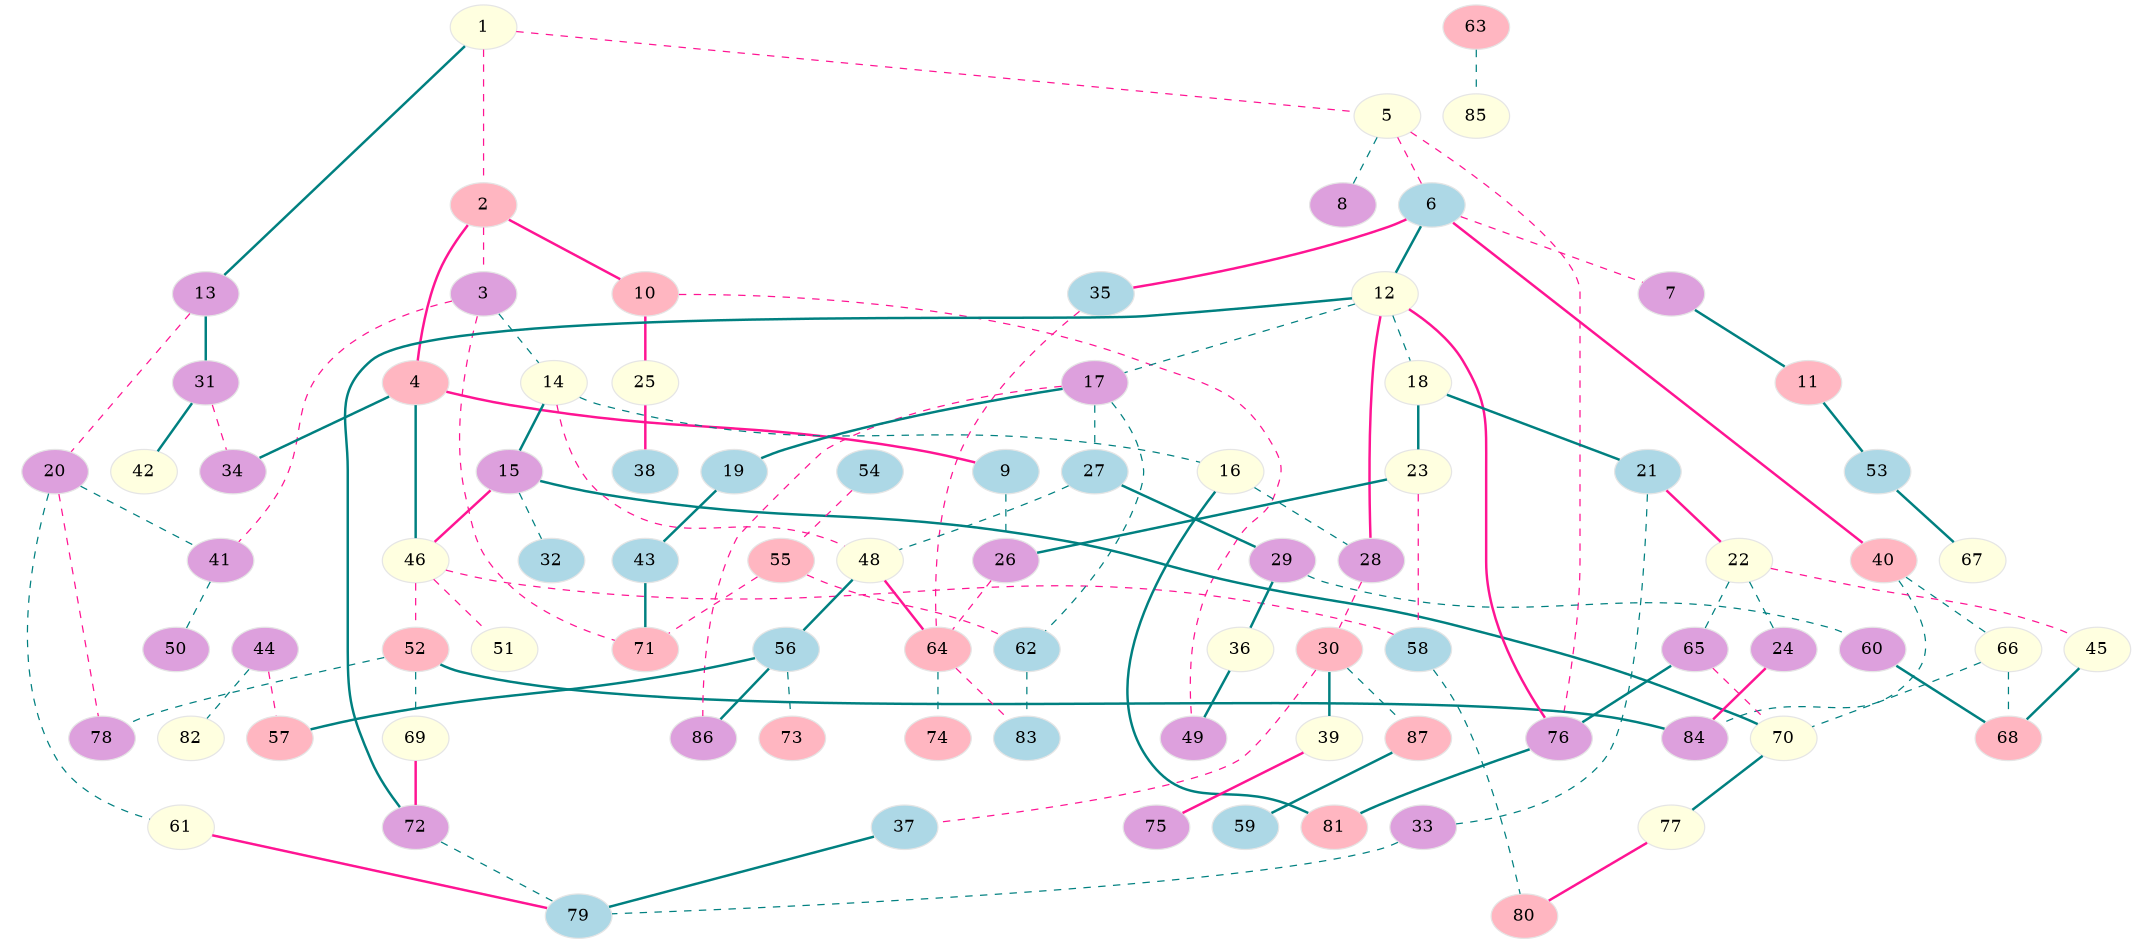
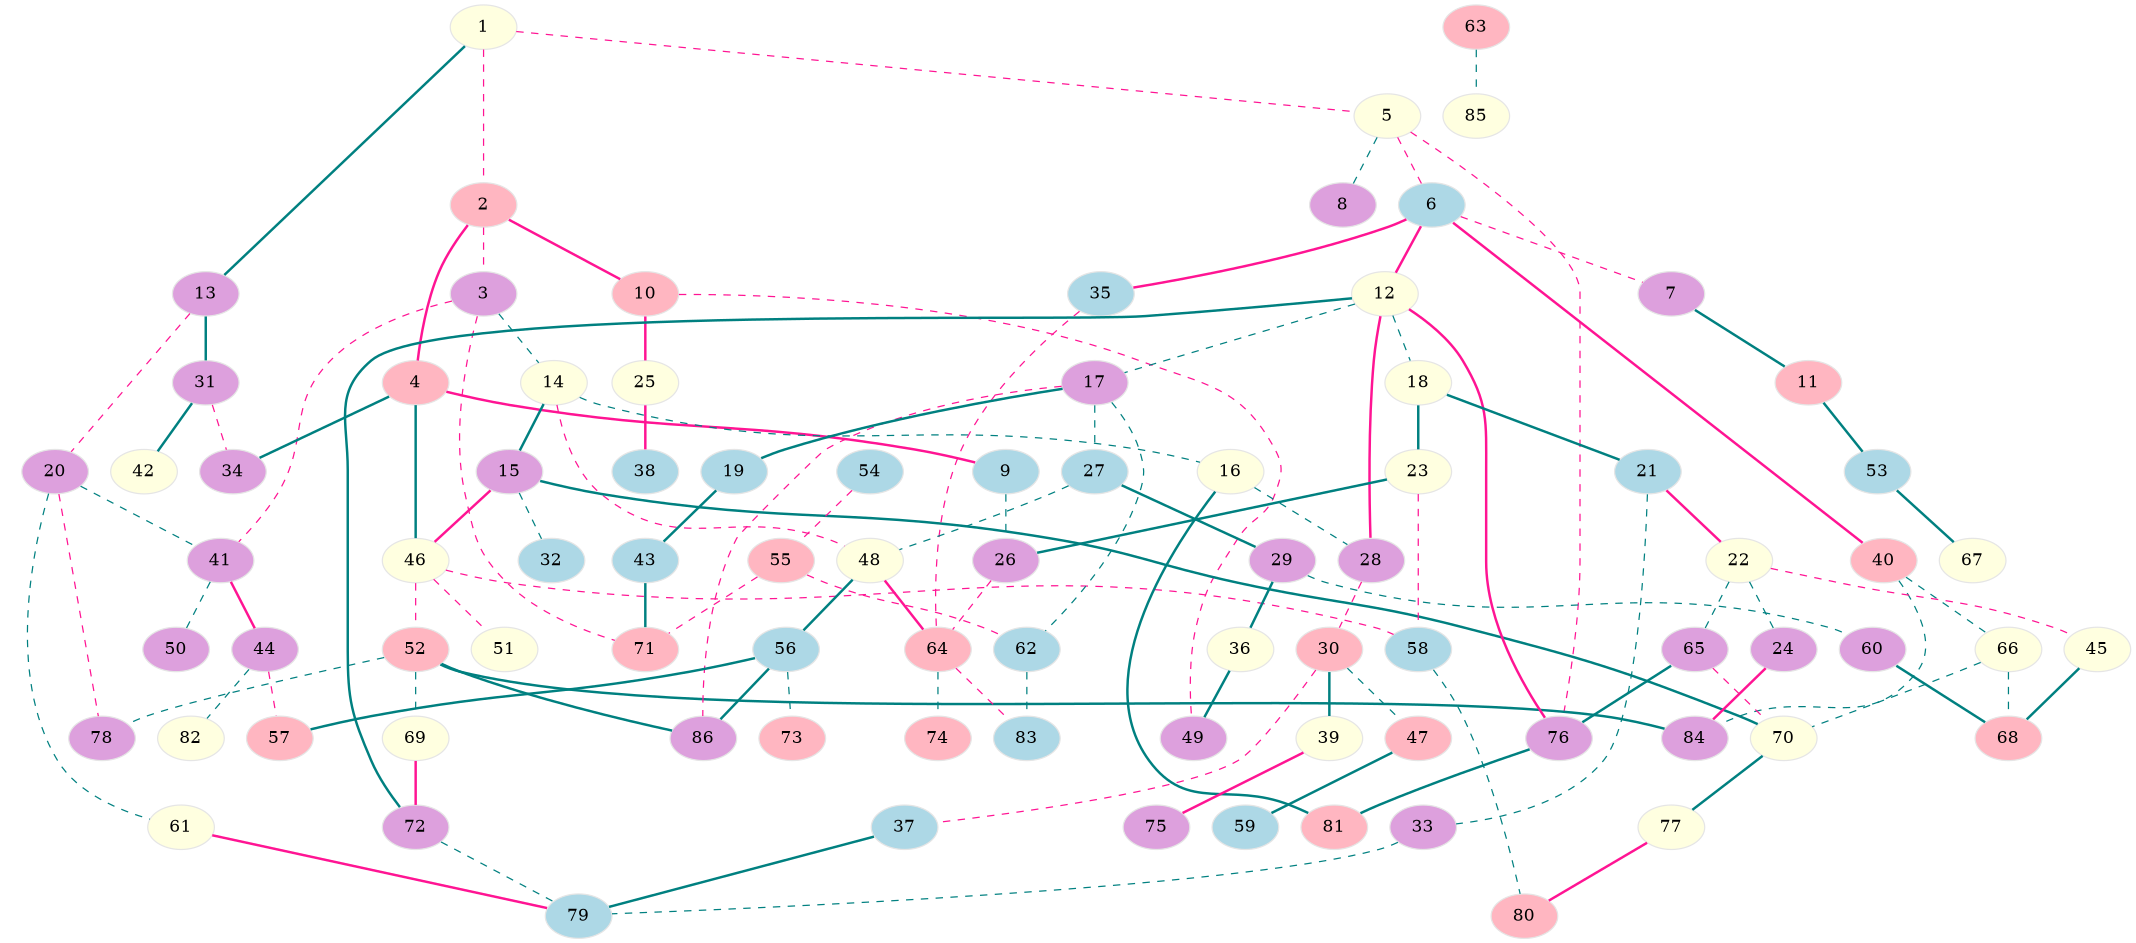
(1408, 249) -> (1408, 249)
none -> (243, 605)
none -> (556, 702)
(1418, 738) -> (1418, 738)
